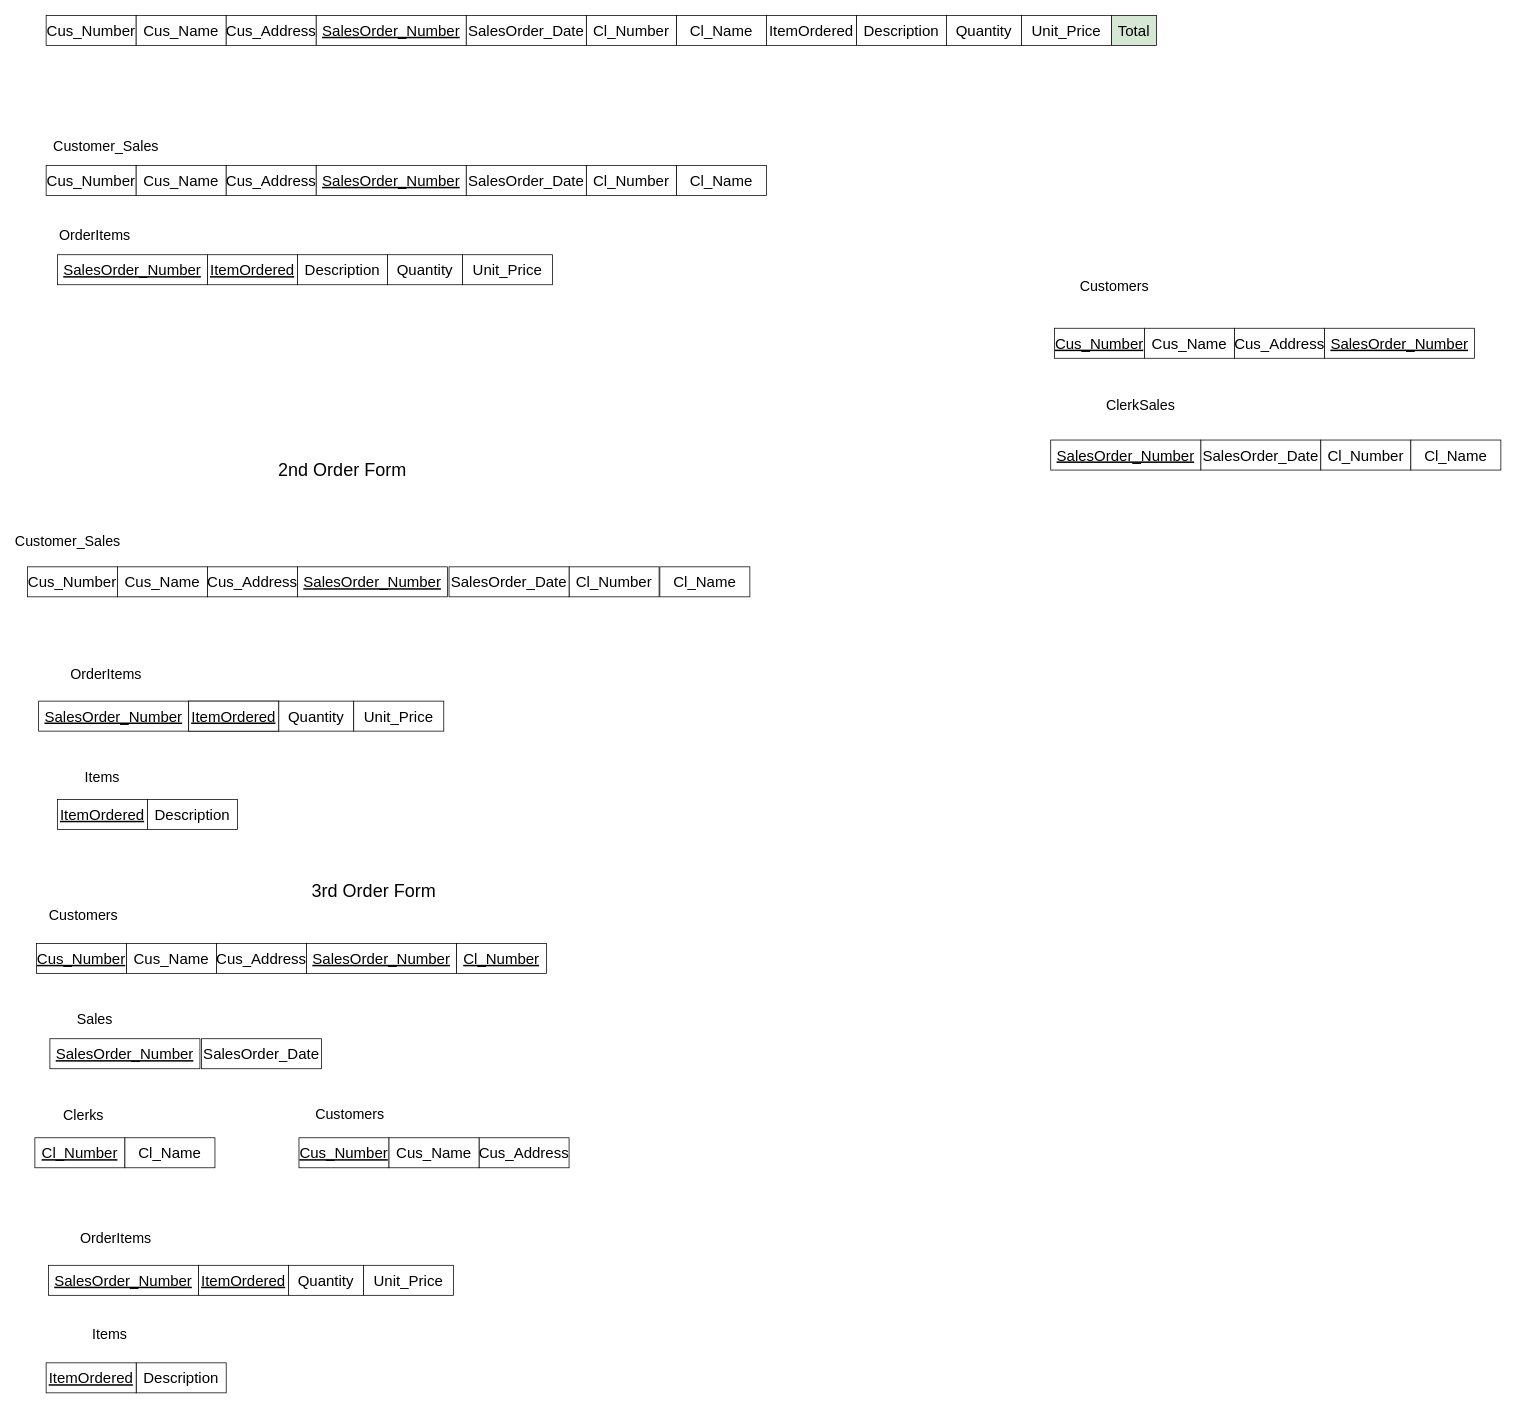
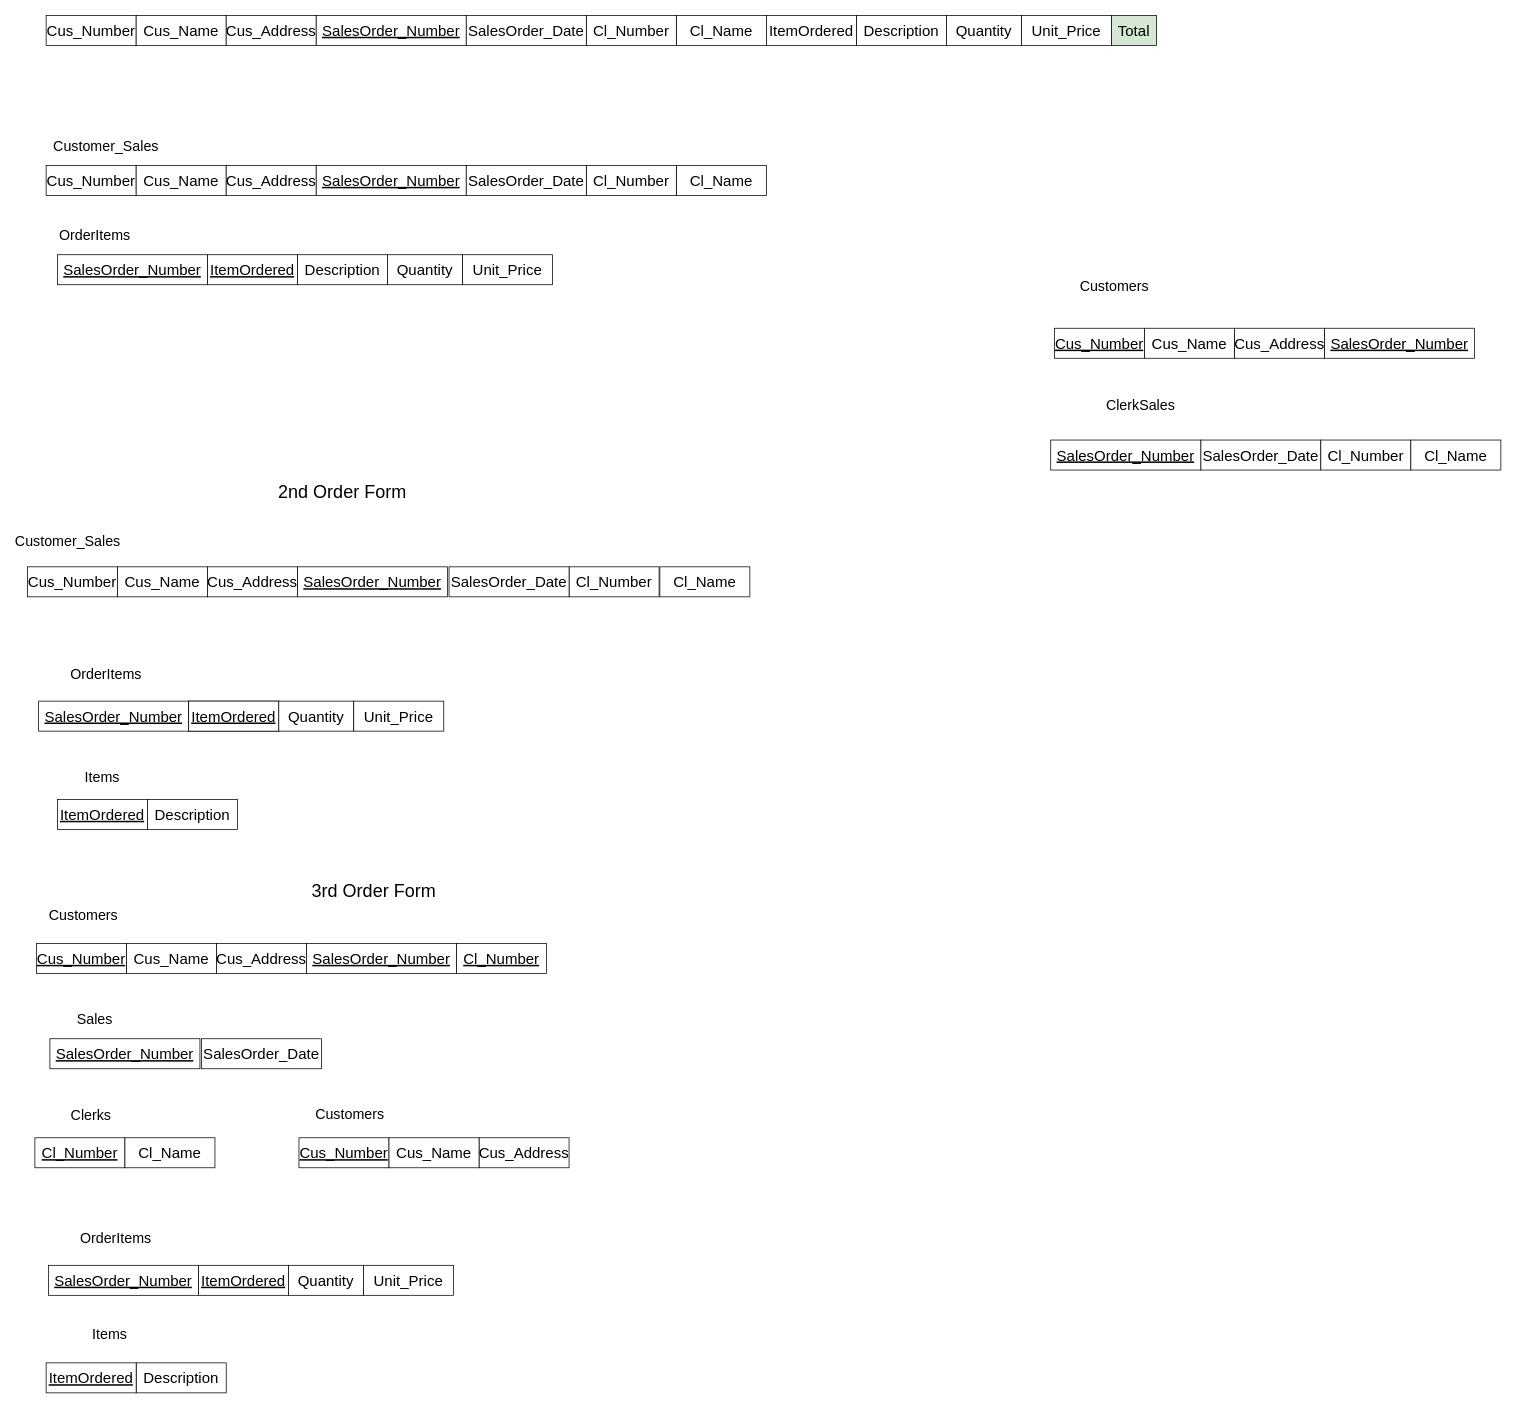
(342, 470) -> (342, 492)
(84, 1116) -> (91, 1116)
